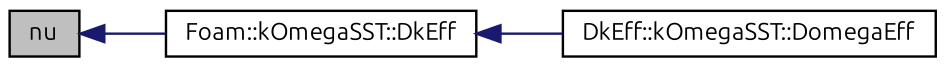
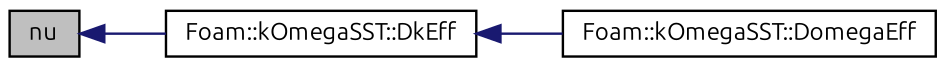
(749, 34) -> (749, 34)
